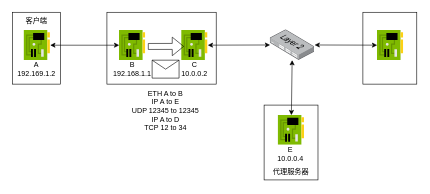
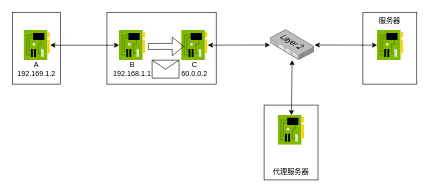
(36, 21) -> none
none -> (390, 21)
(195, 69) -> (195, 69)
(166, 111) -> none
(291, 154) -> none
